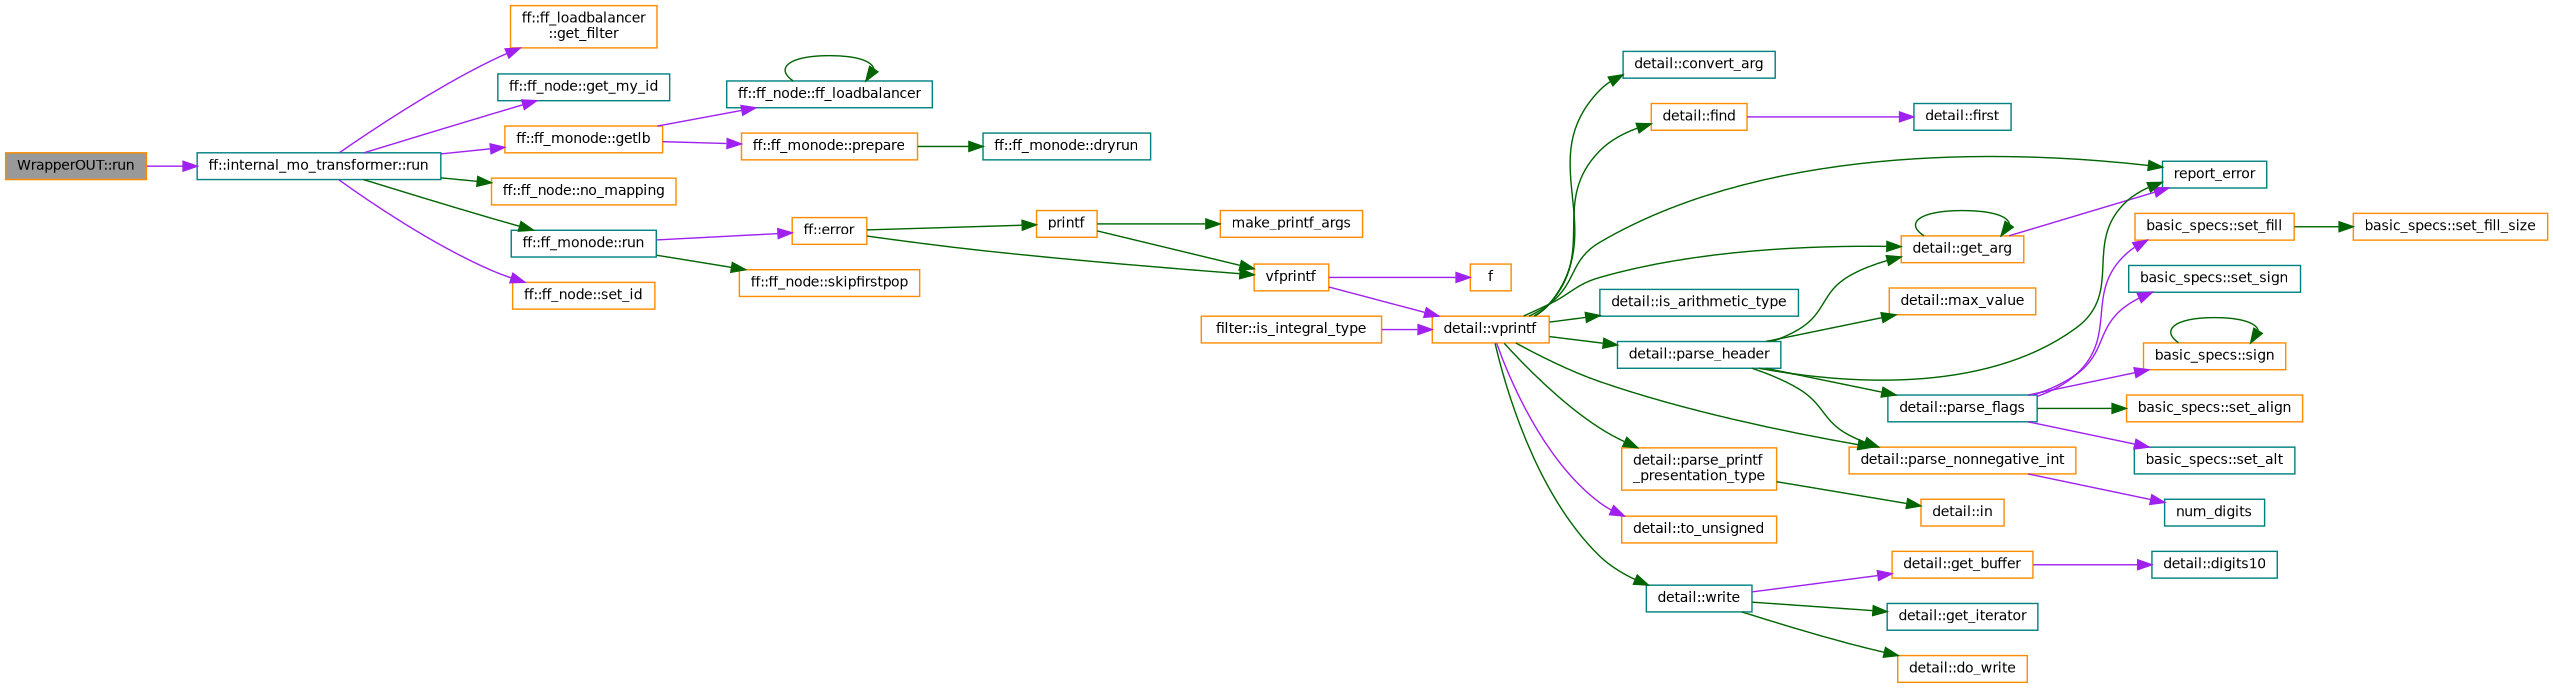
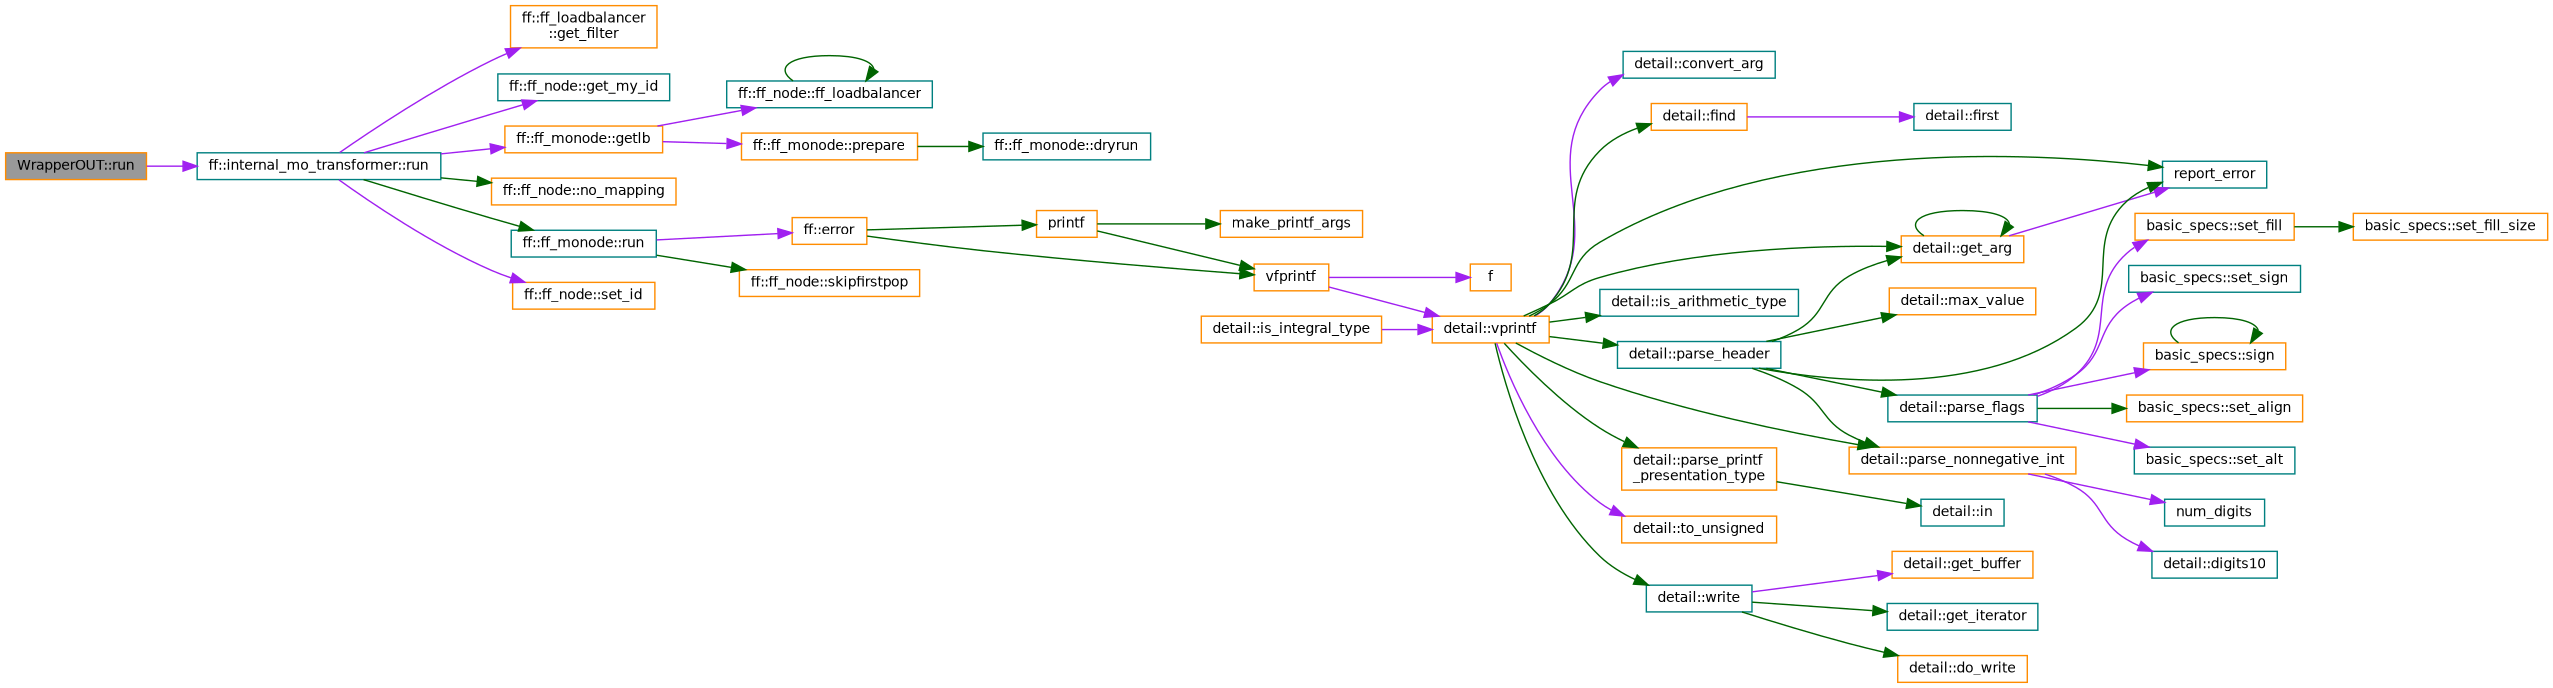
(1571, 179) -> (1571, 179)
(1291, 330) -> (1291, 330)
(1963, 513) -> (1963, 513)
(2085, 565) -> (2096, 505)
